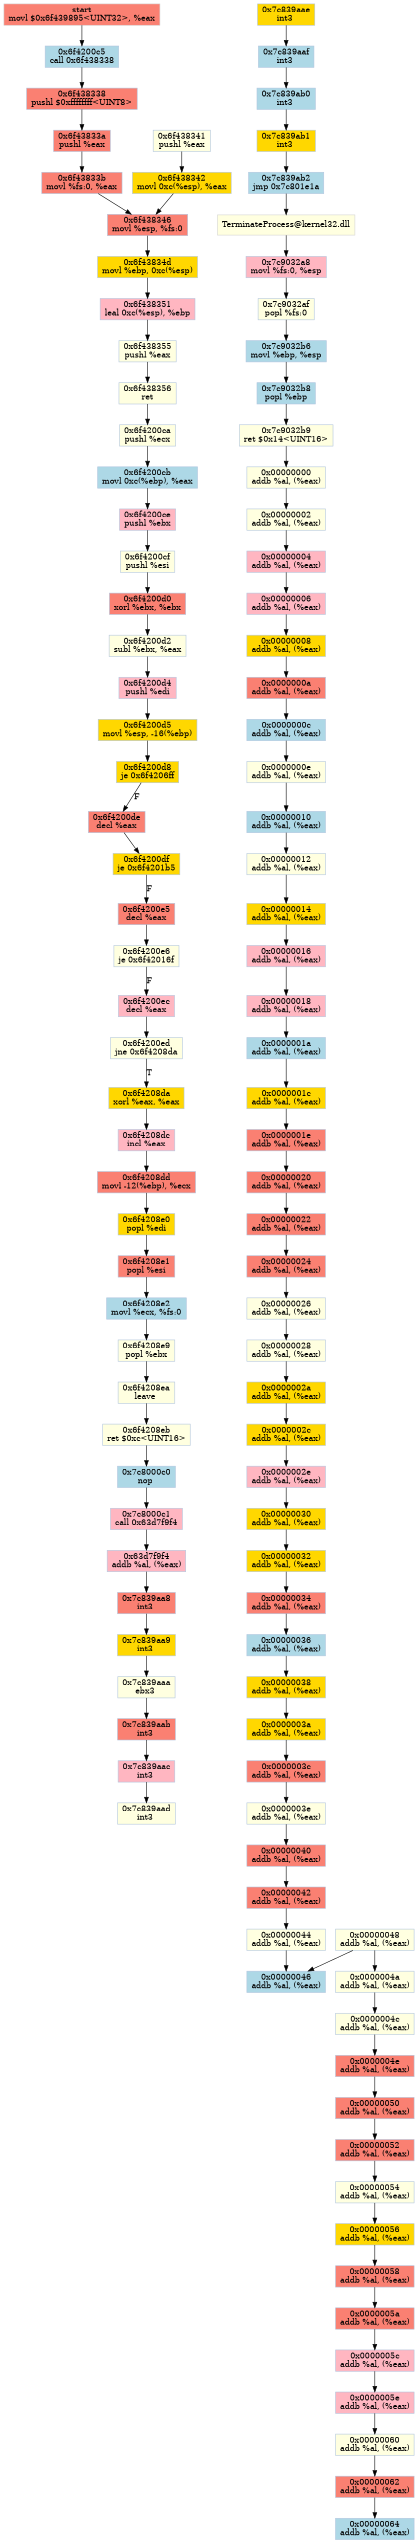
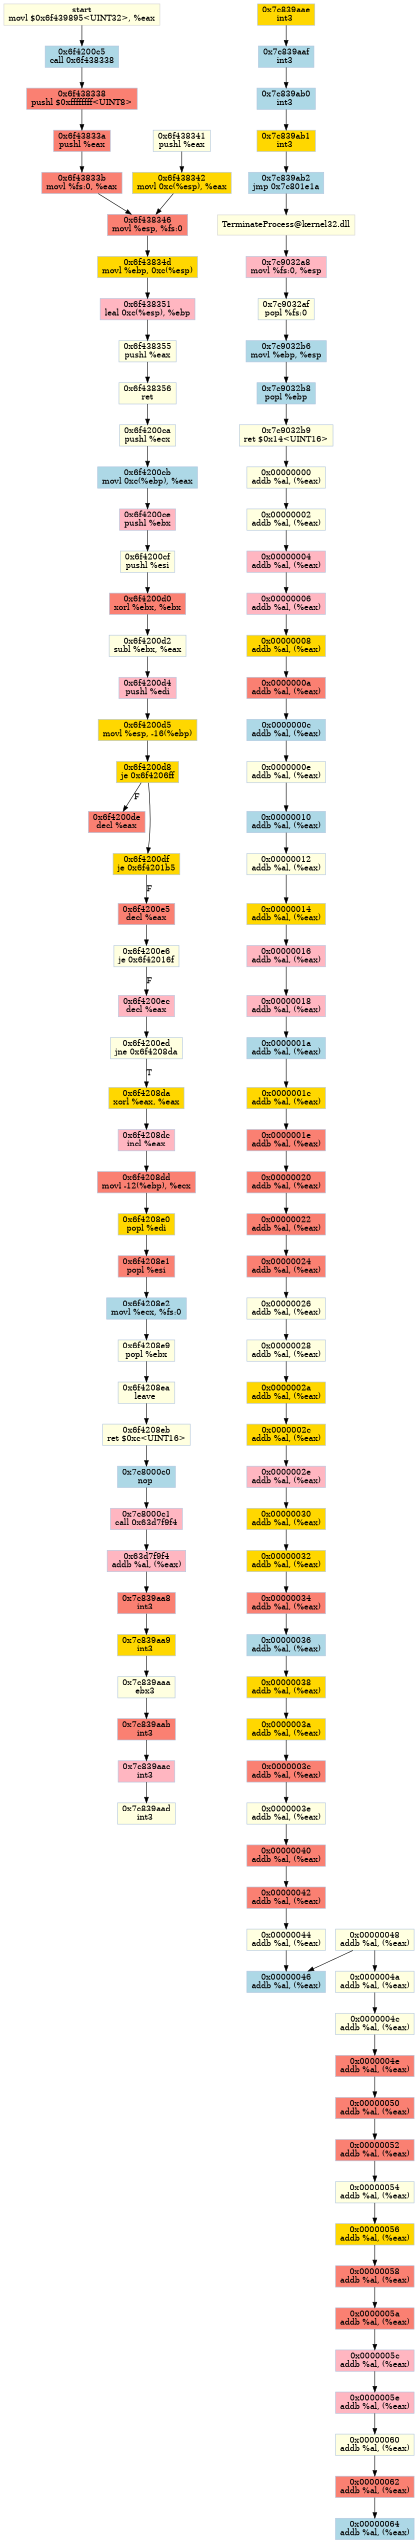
(82, 15) -> (82, 15)
(130, 841) -> (150, 815)
